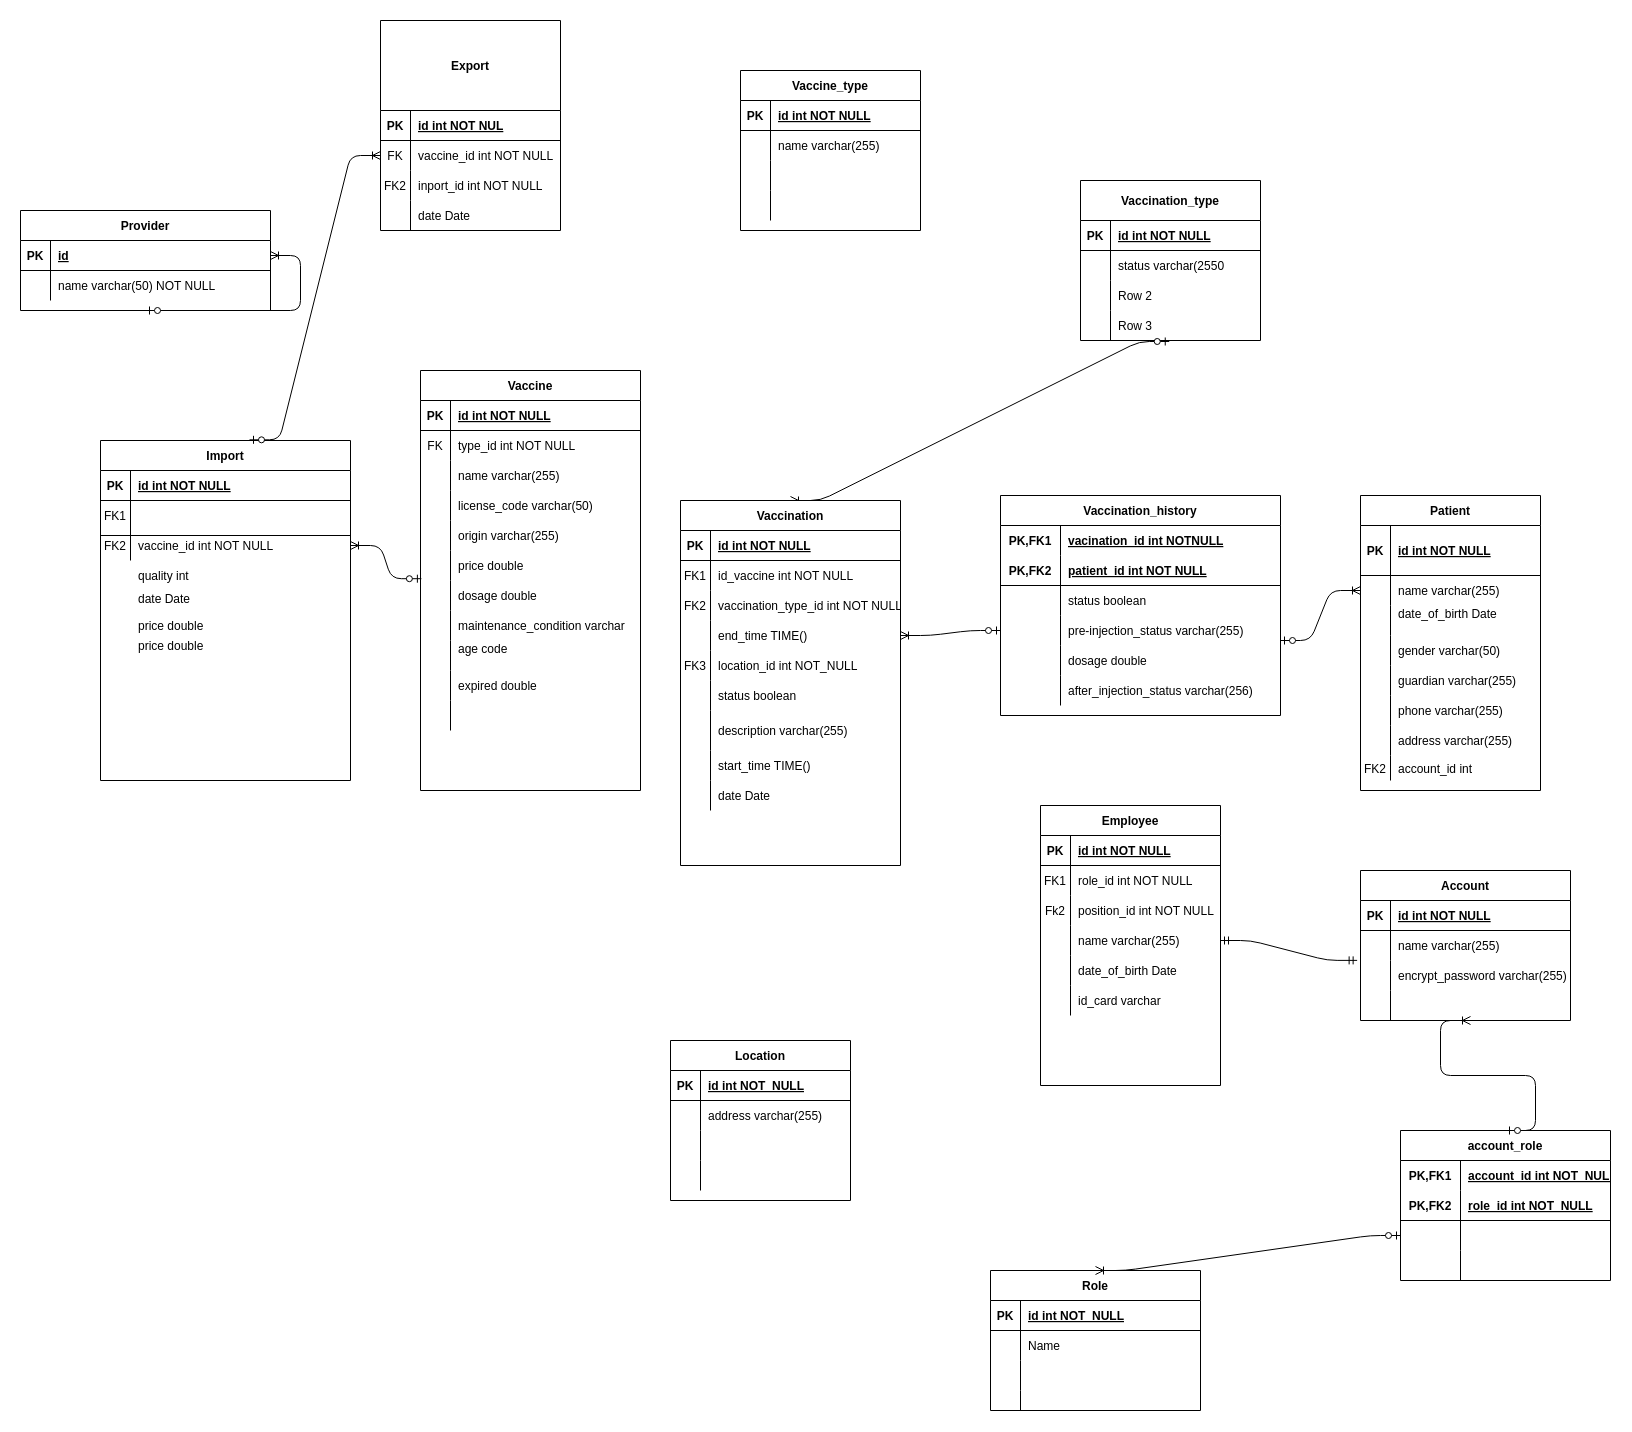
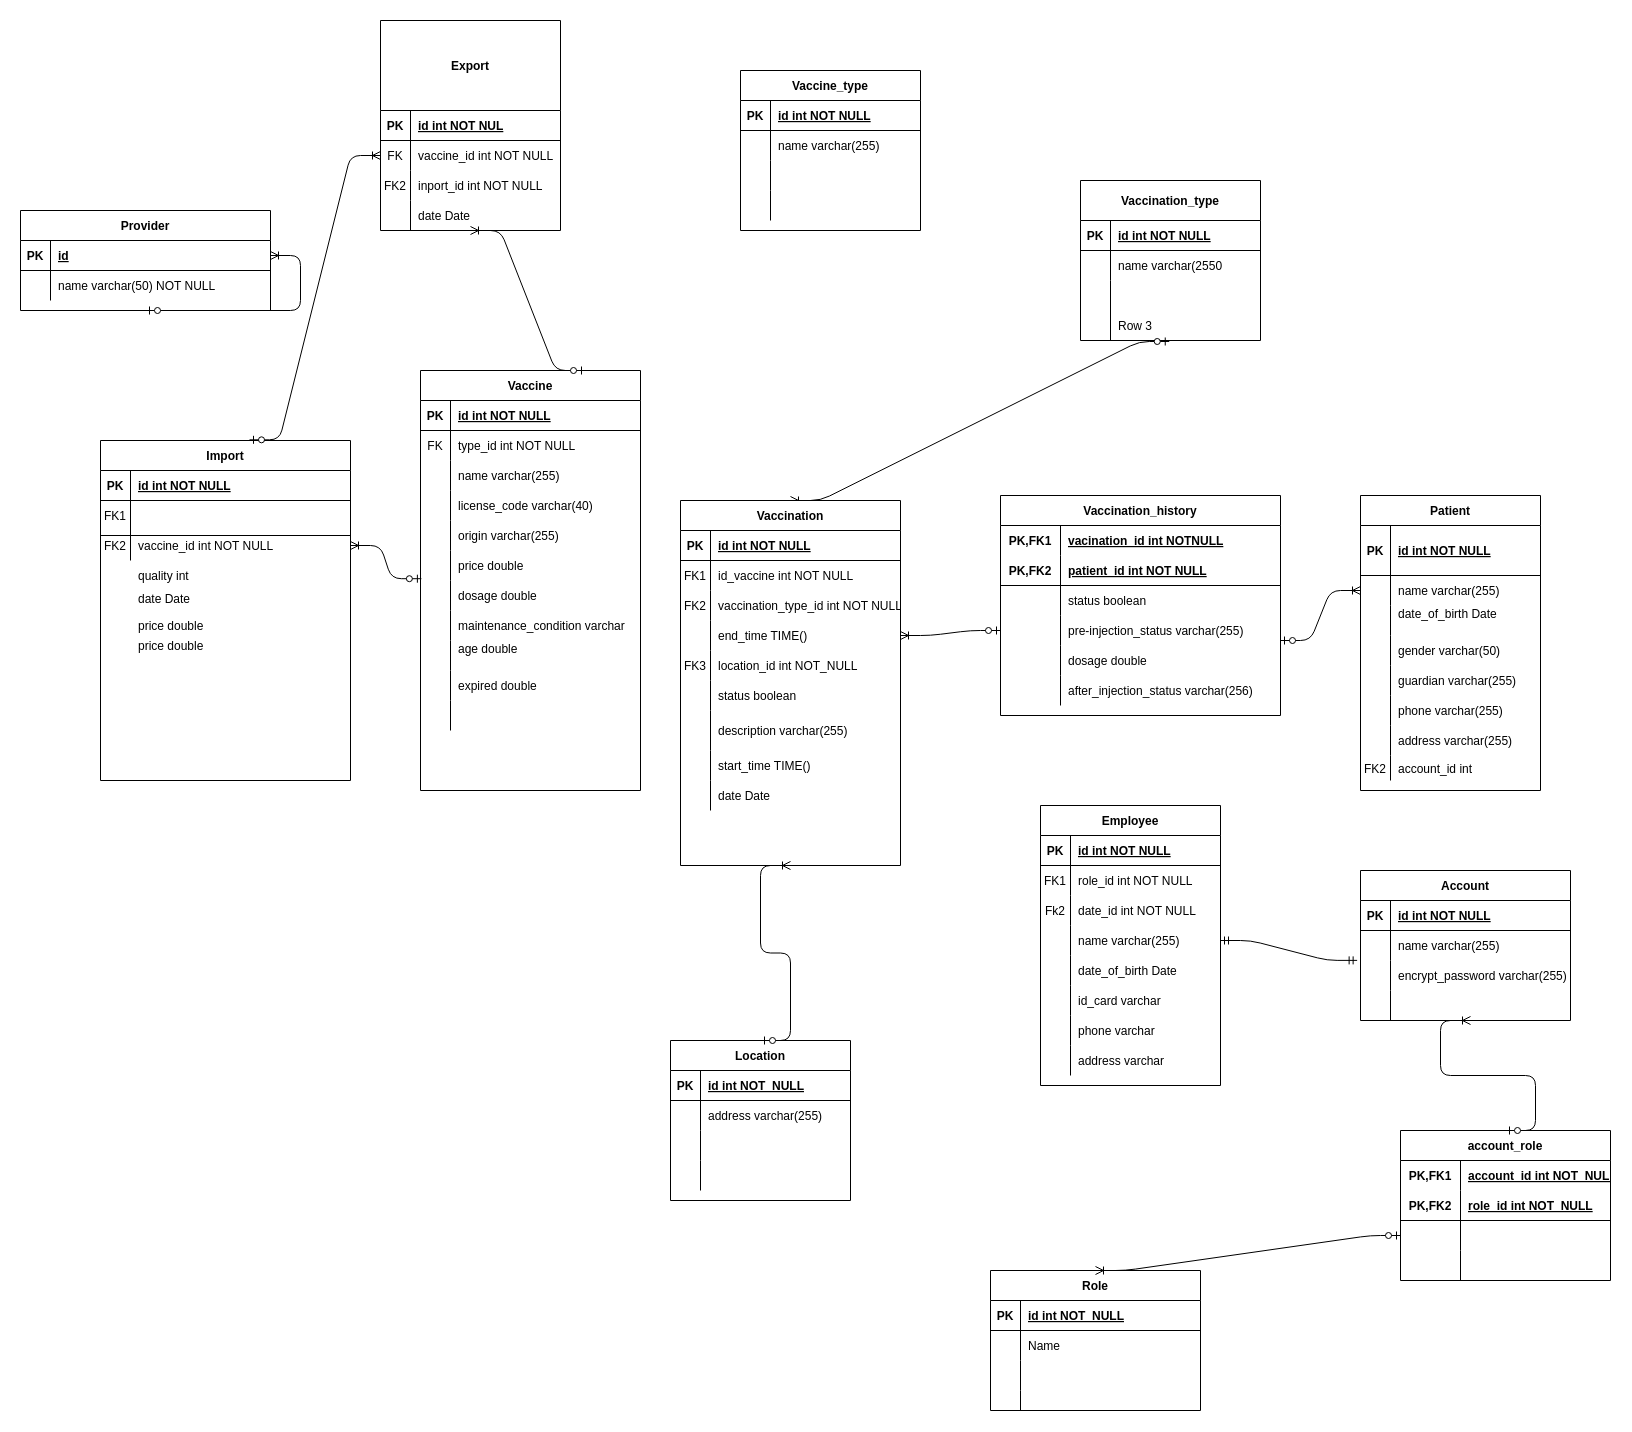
(1180, 266) -> (1174, 266)
(1186, 296) -> none
none -> (532, 311)
(534, 506) -> (534, 506)
(483, 649) -> (488, 649)
(1148, 911) -> (1137, 911)
none -> (790, 958)
none -> (1146, 1031)
none -> (1146, 1061)
